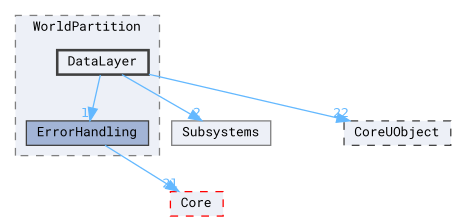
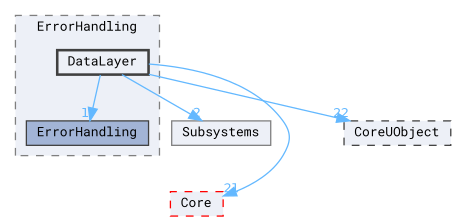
(87, 28) -> (87, 28)
(136, 165) -> (278, 115)
